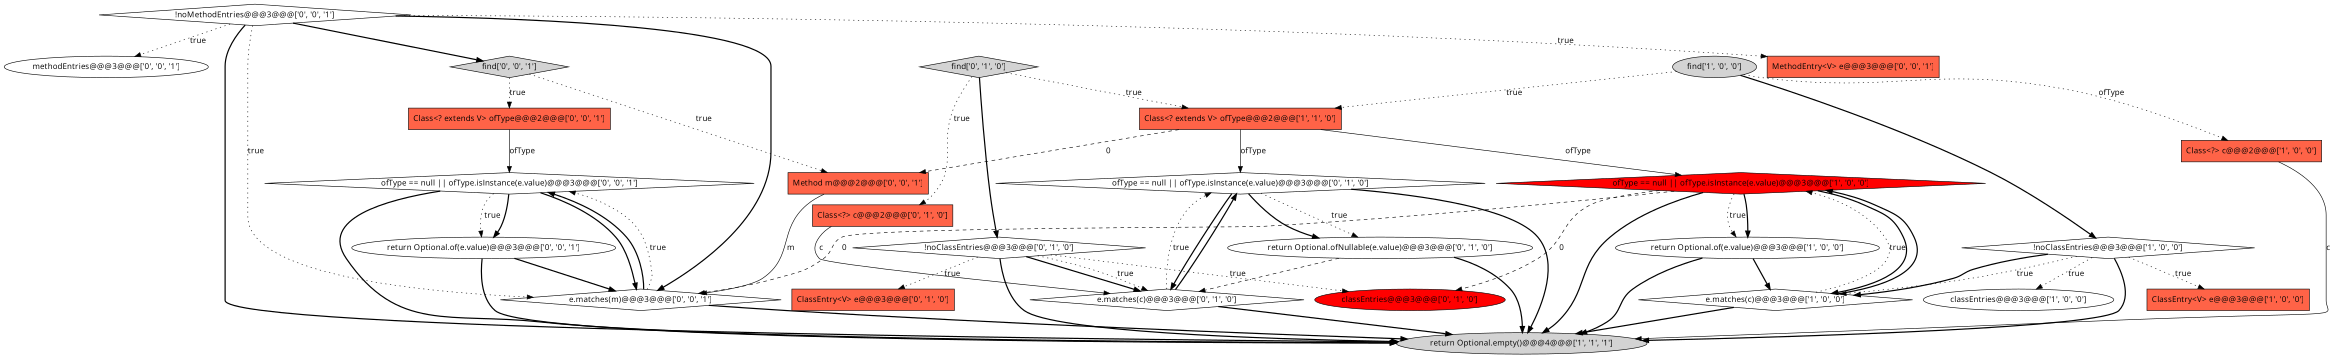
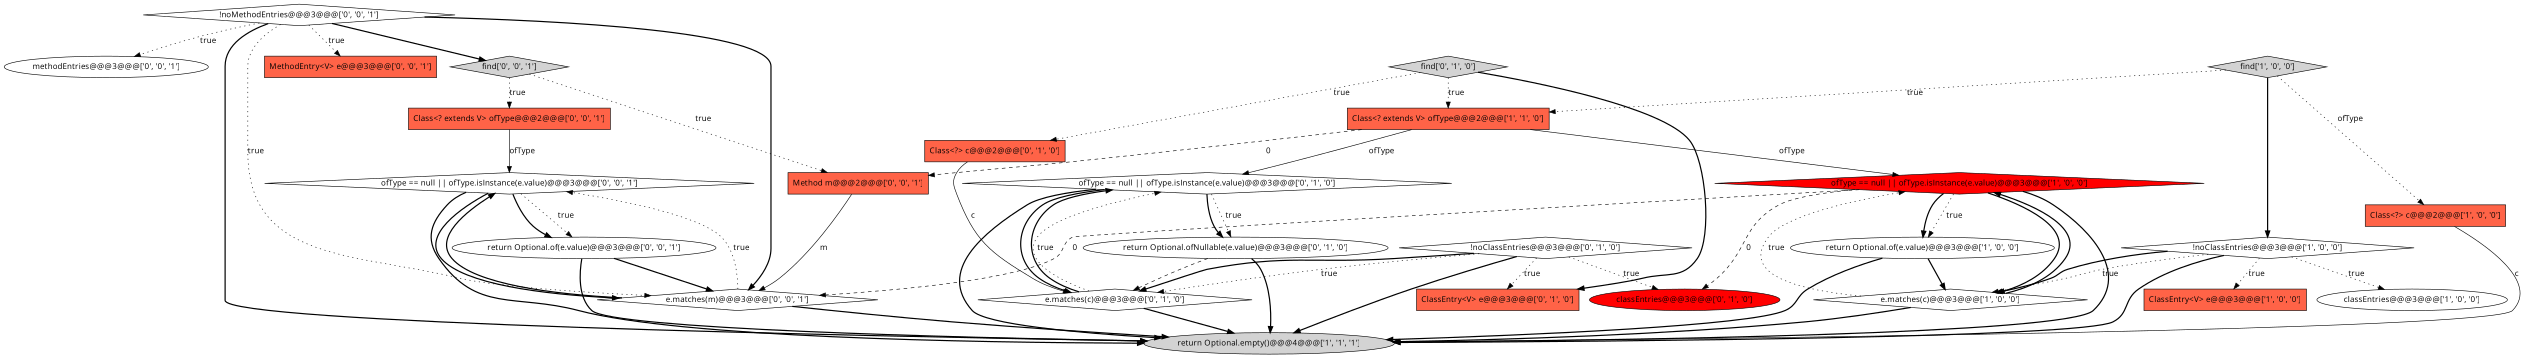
(1715, 67) -> (2268, 67)
(986, 155) -> (1687, 139)
